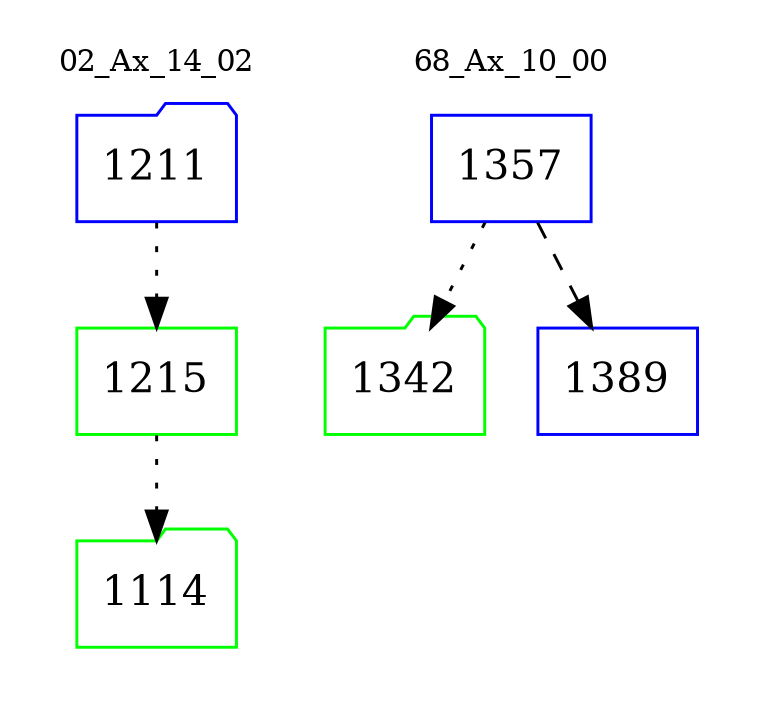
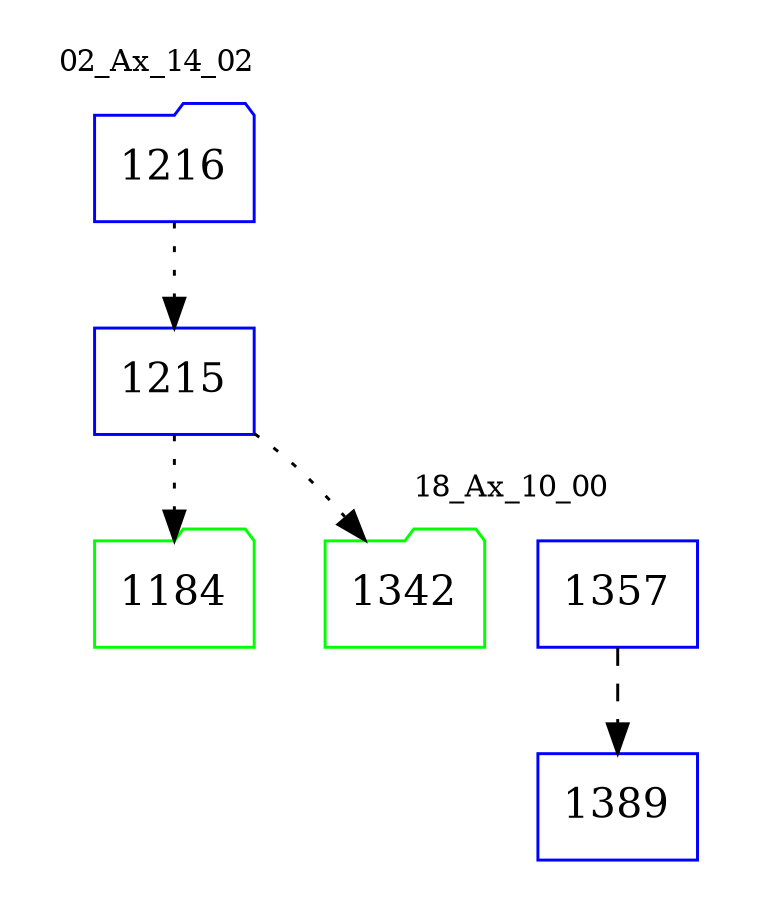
(511, 64) -> (511, 489)
(157, 168) -> (174, 168)
(465, 262) -> (320, 490)
(157, 381) -> (174, 381)
(157, 594) -> (174, 594)
